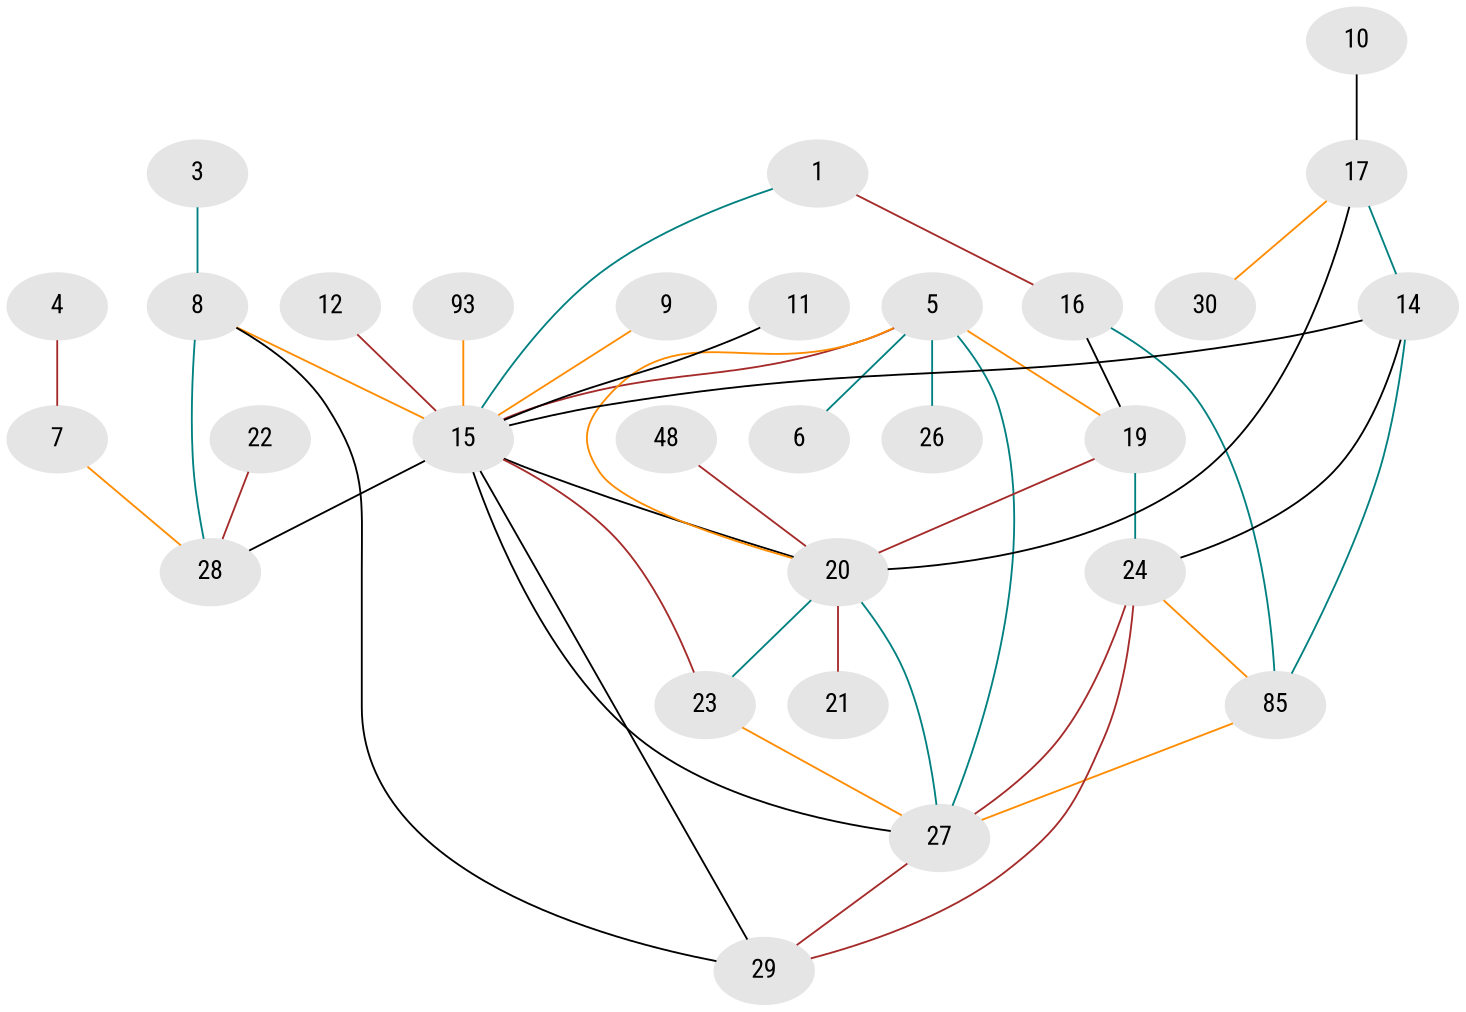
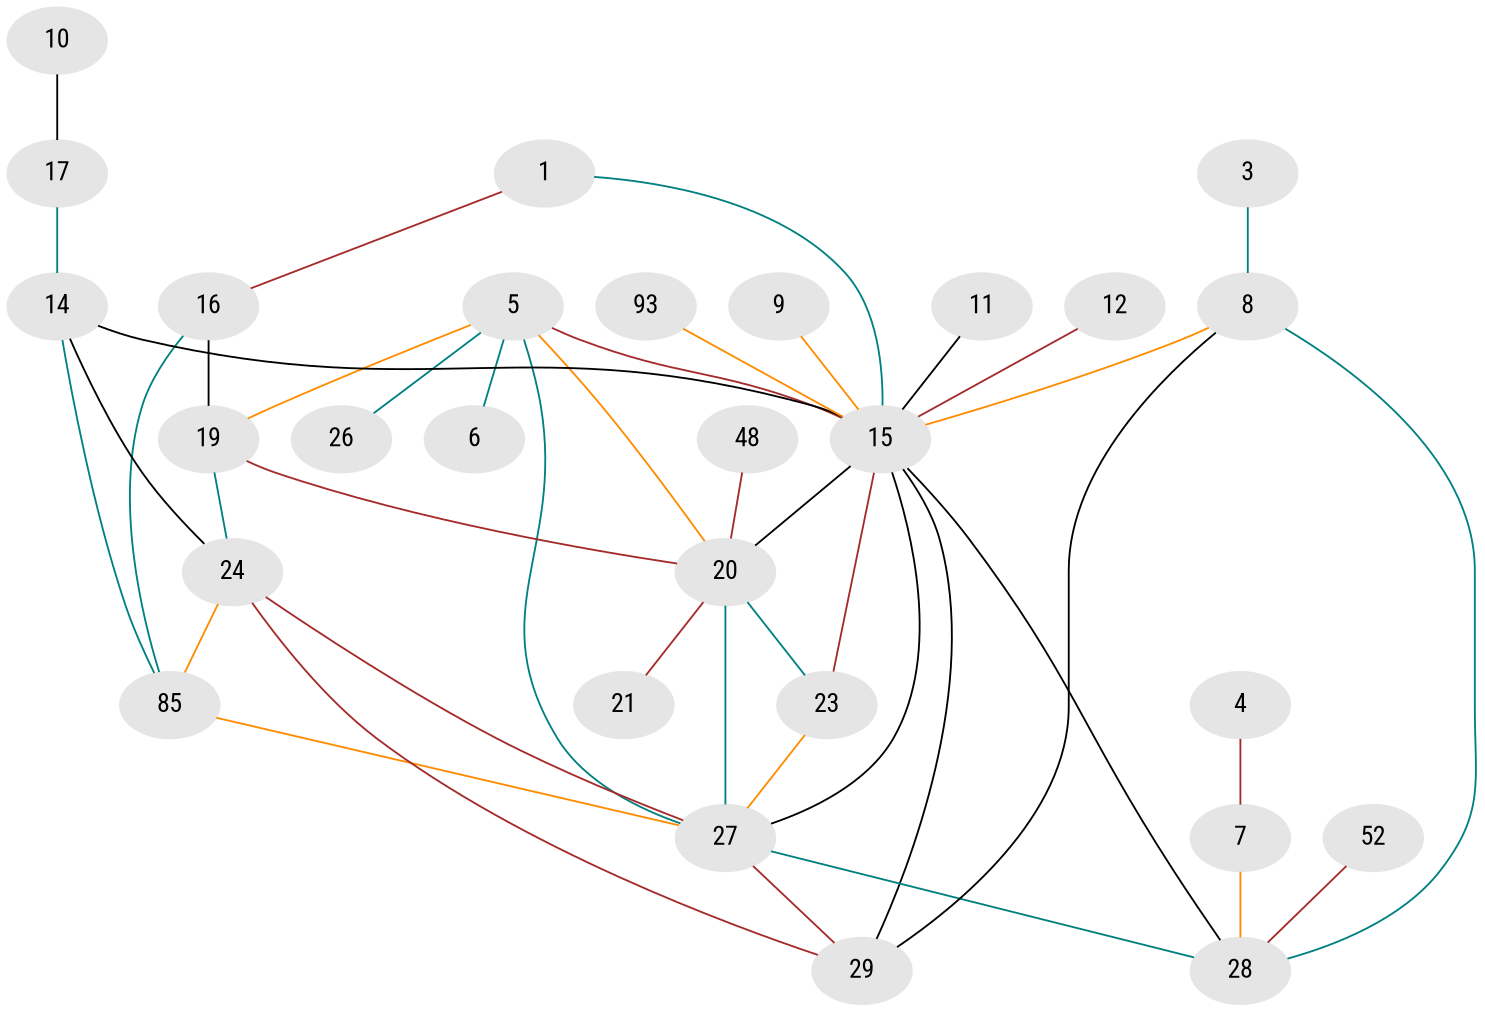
(1205, 306) -> none
(260, 439) -> (1373, 838)
(1191, 479) -> none
none -> (983, 904)
